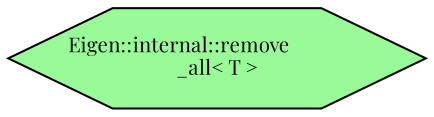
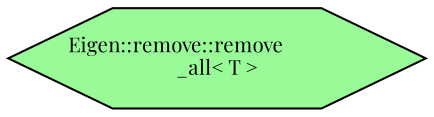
(217, 58) -> (217, 58)
